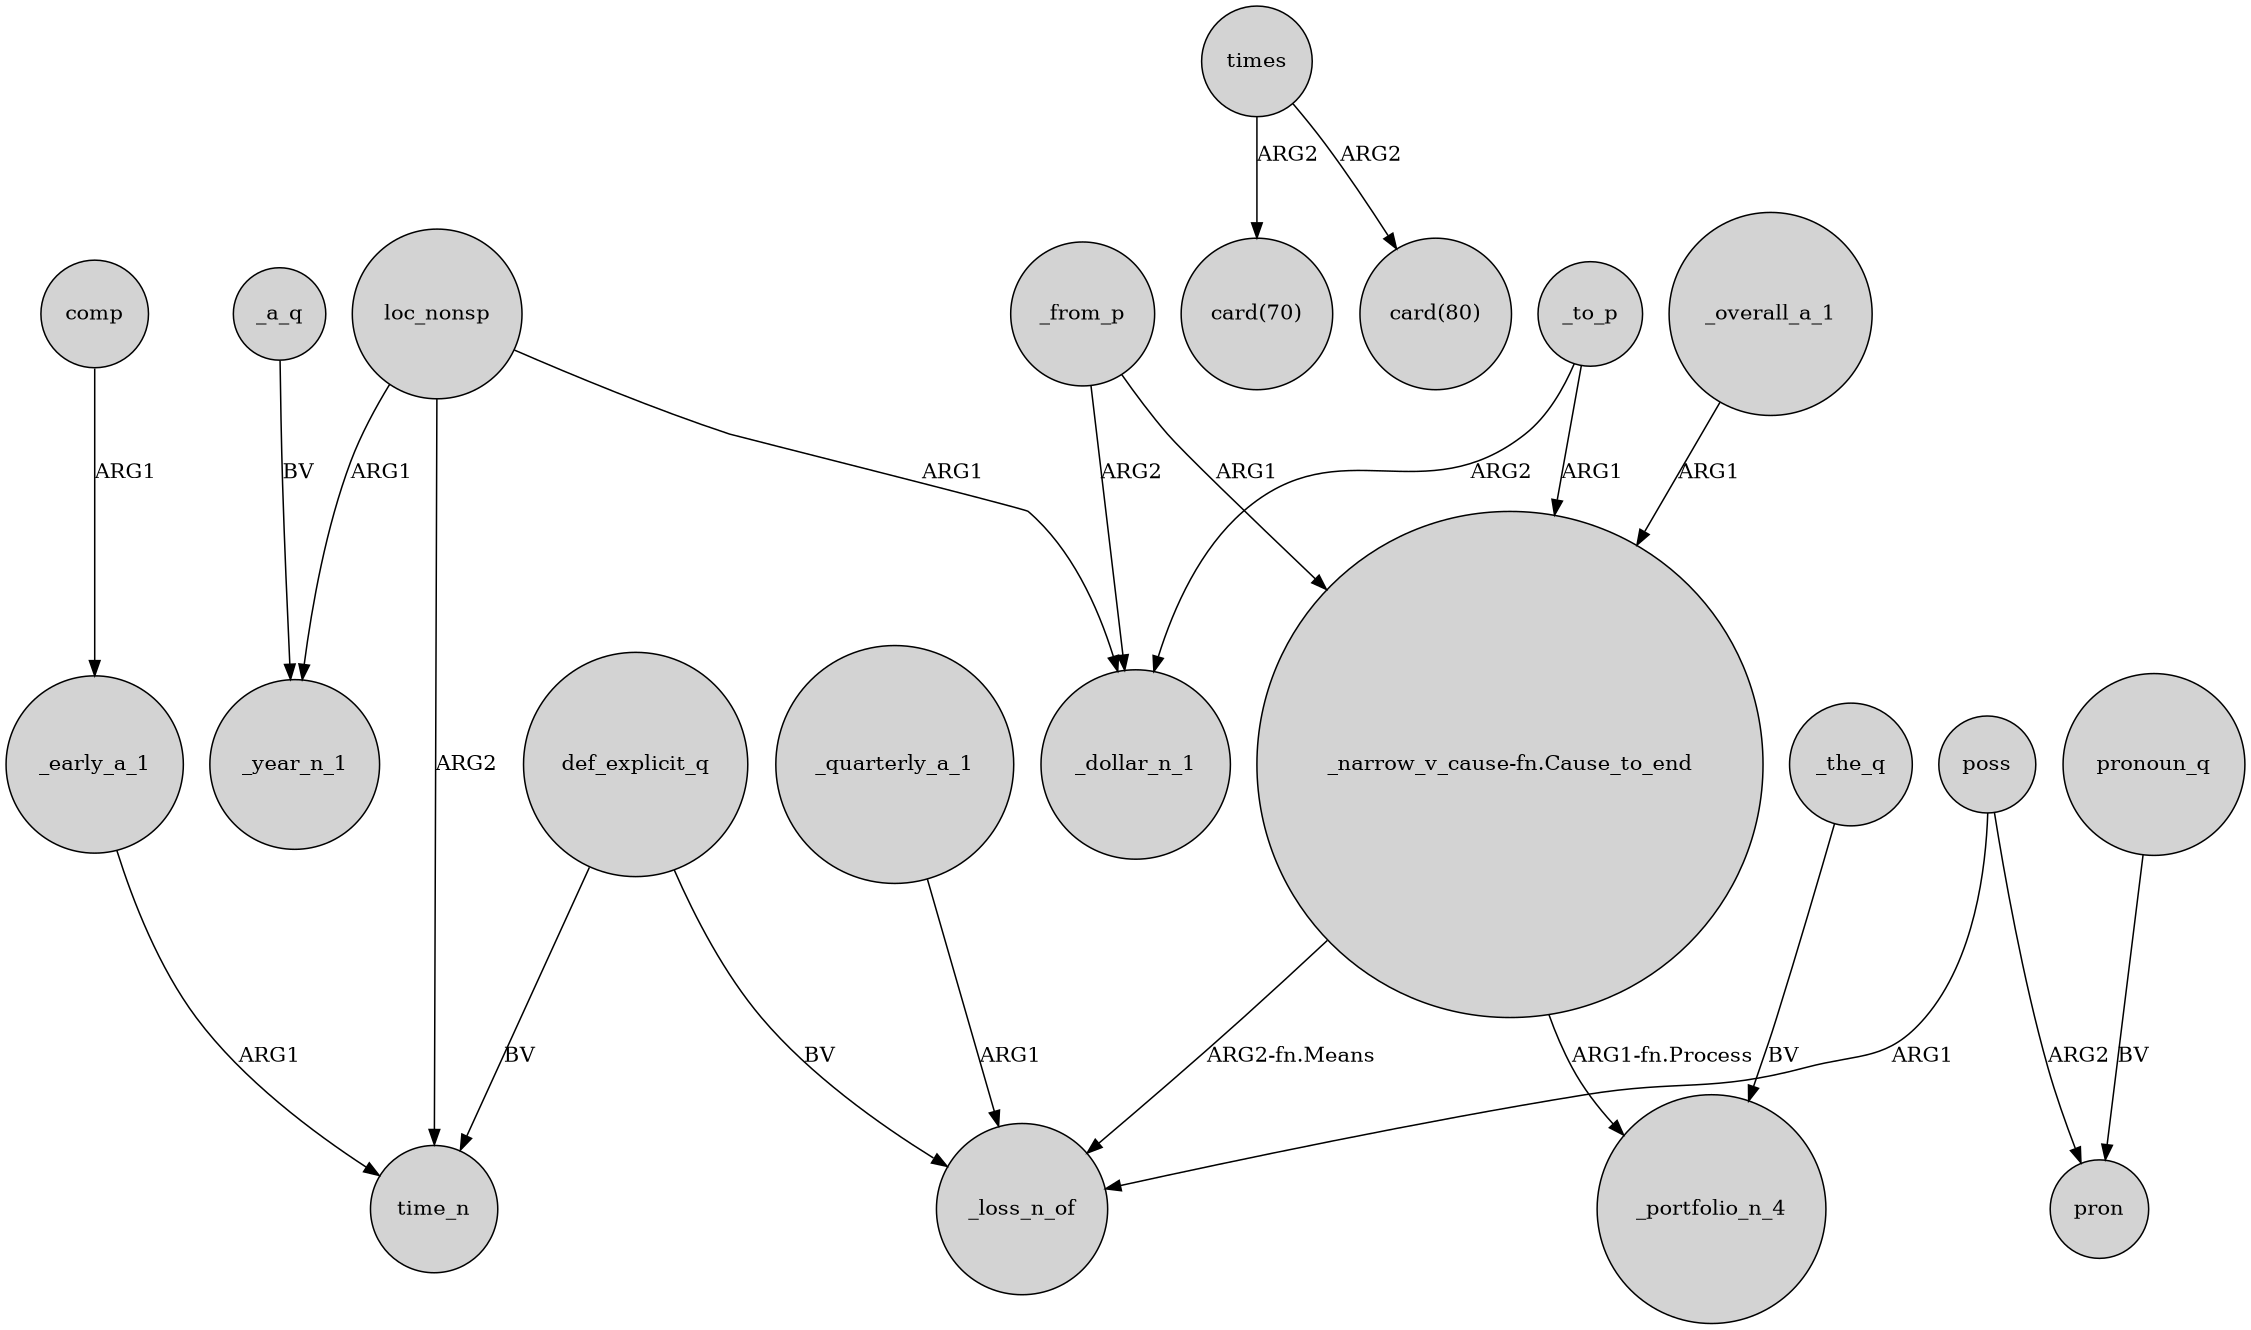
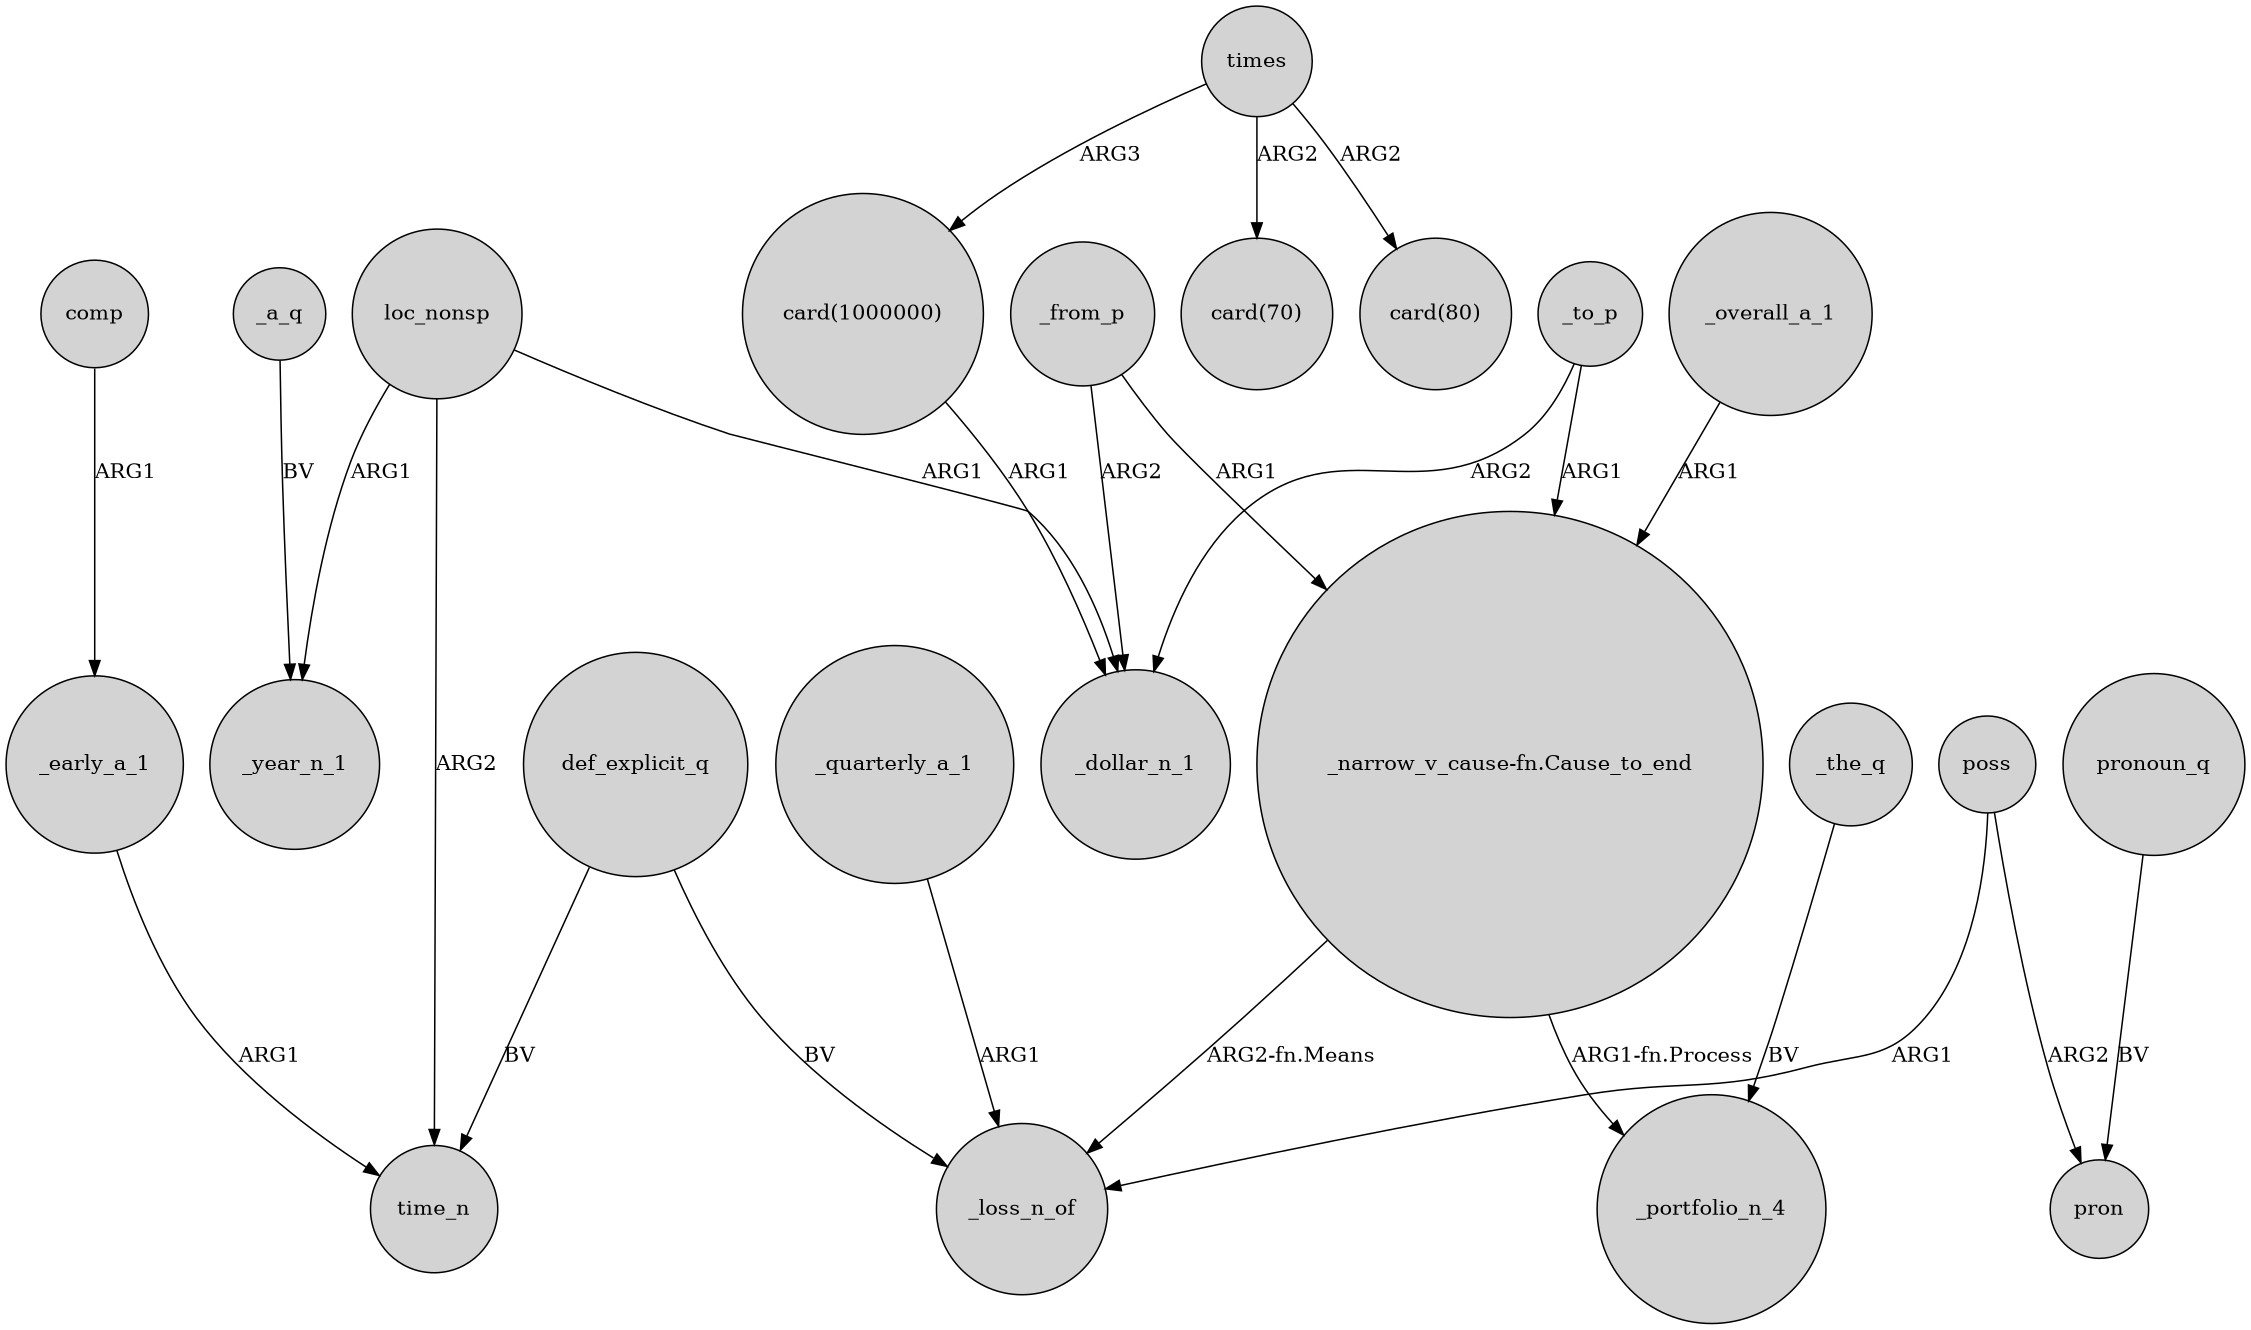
none -> (863, 314)
